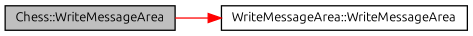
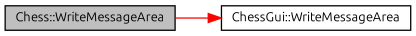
(344, 18) -> (316, 18)
